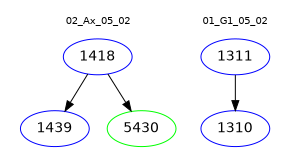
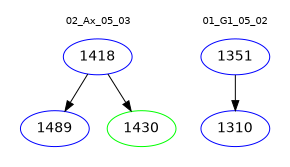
(98, 21) -> (98, 21)
(235, 57) -> (235, 57)
(55, 129) -> (55, 129)
(142, 129) -> (142, 129)
